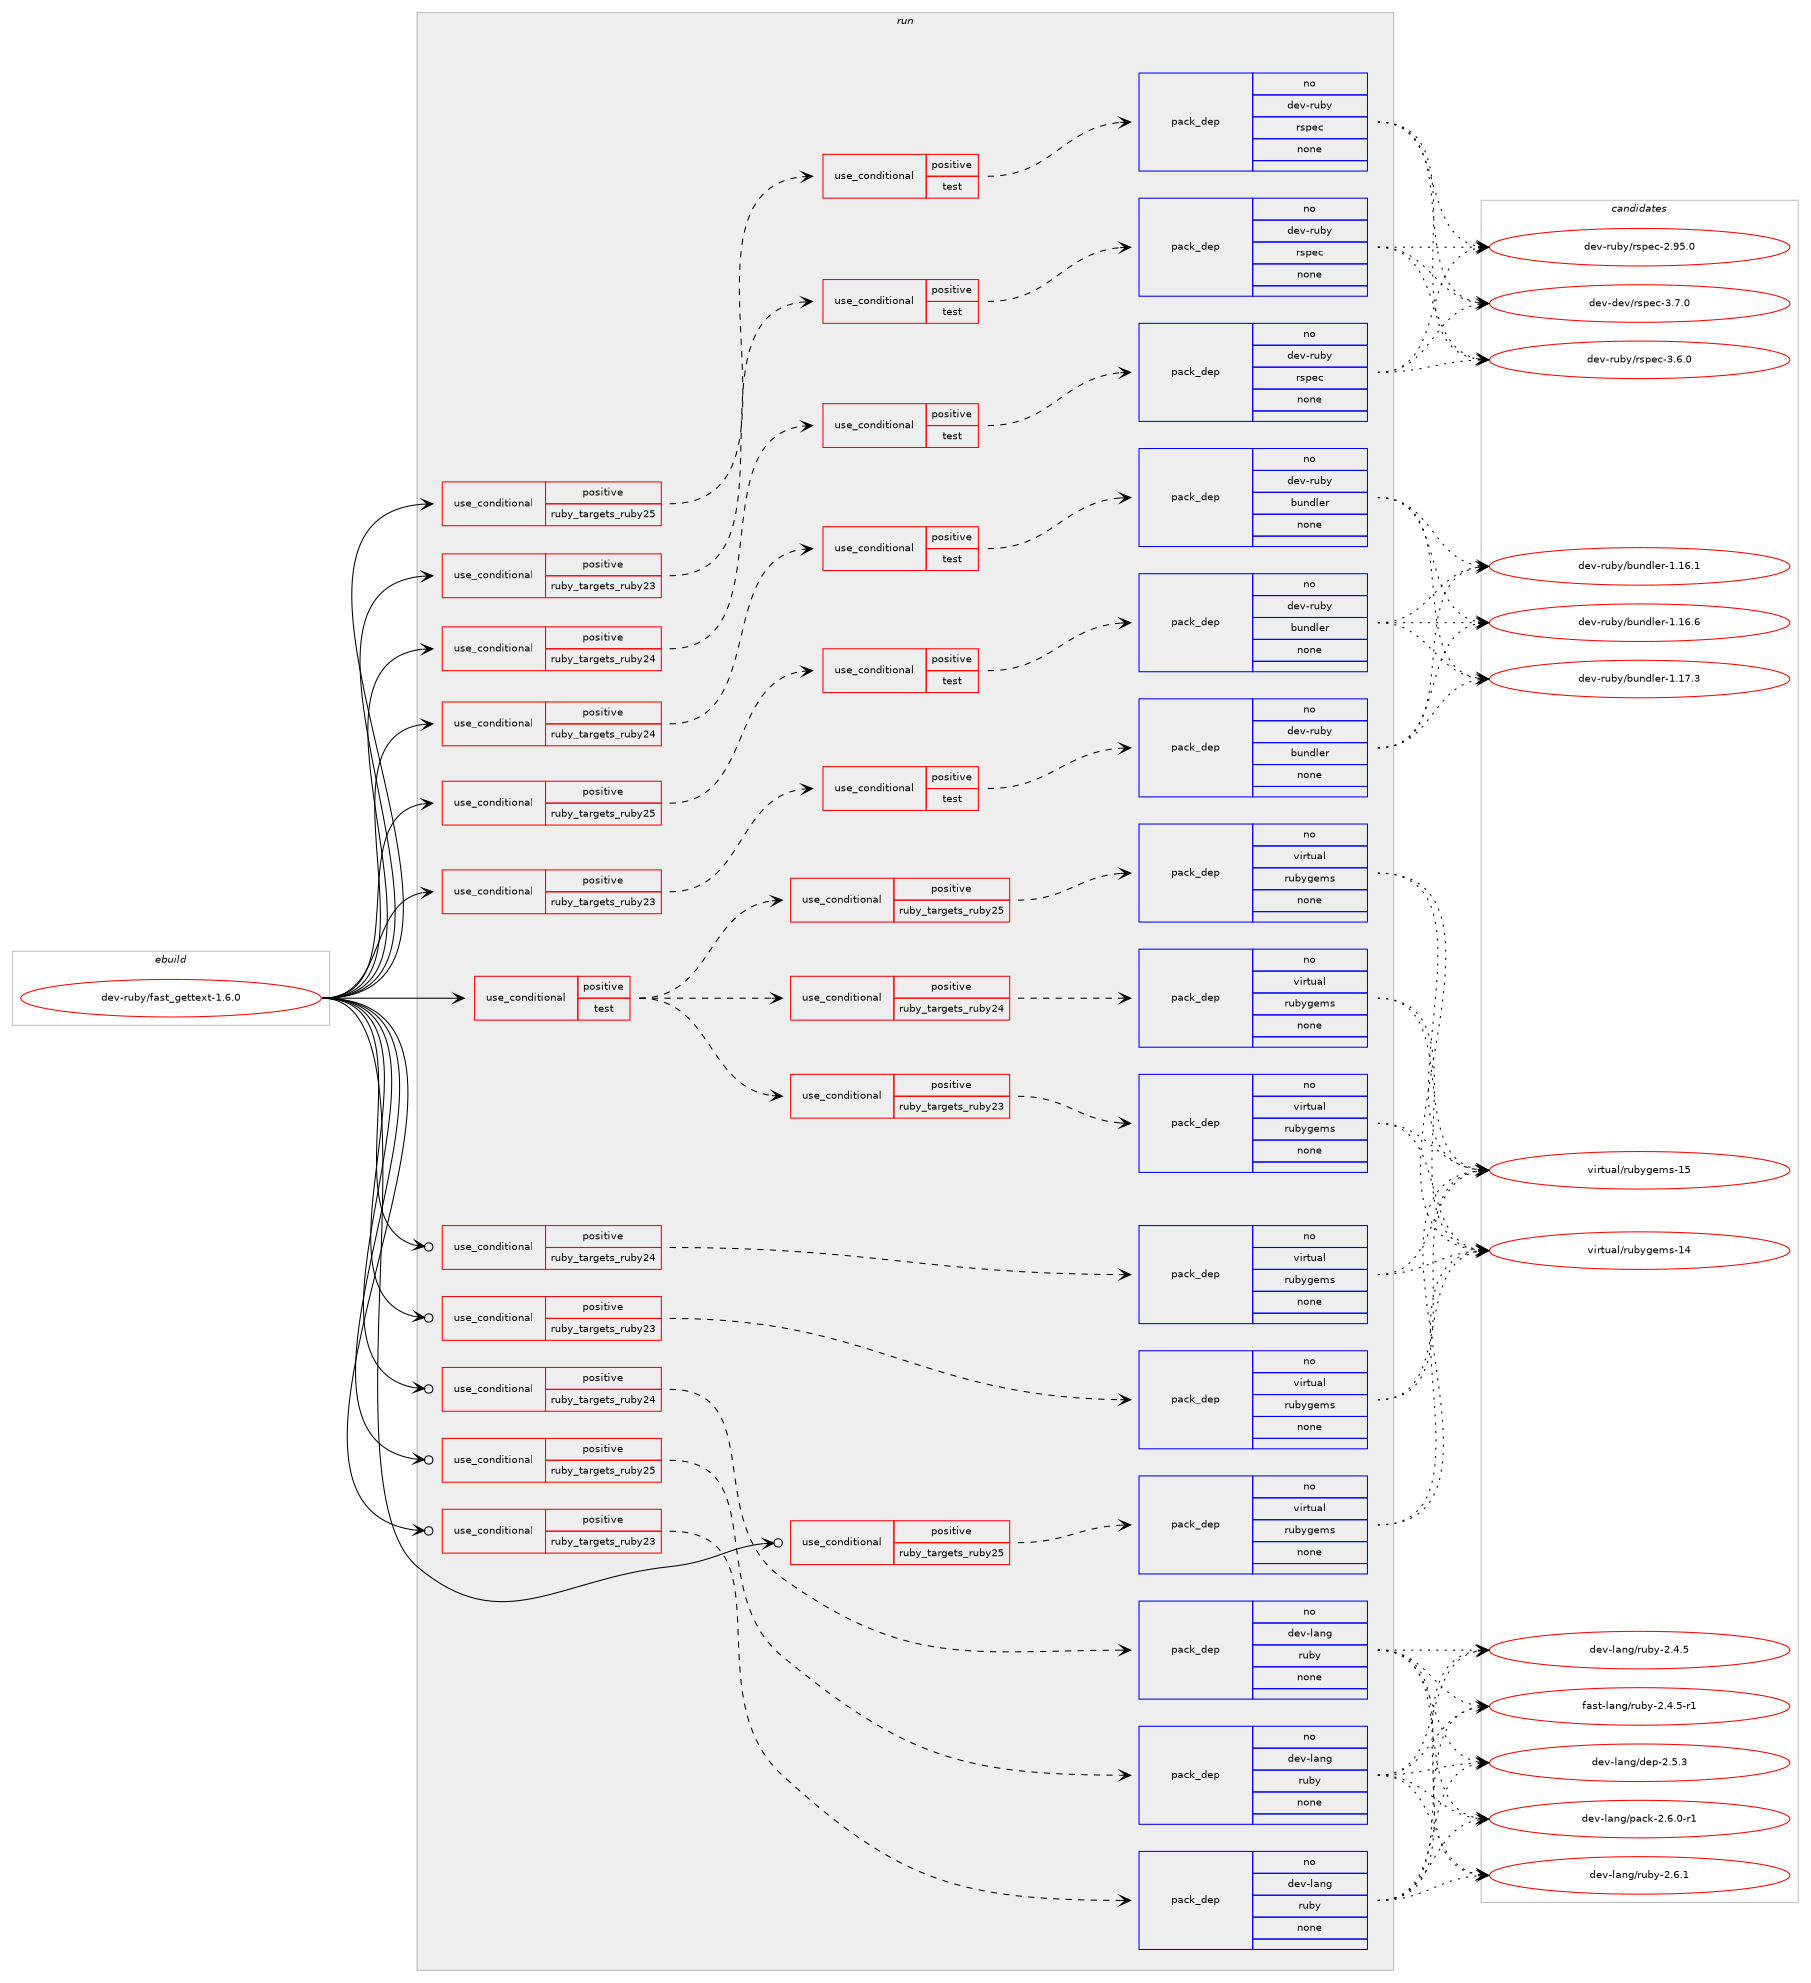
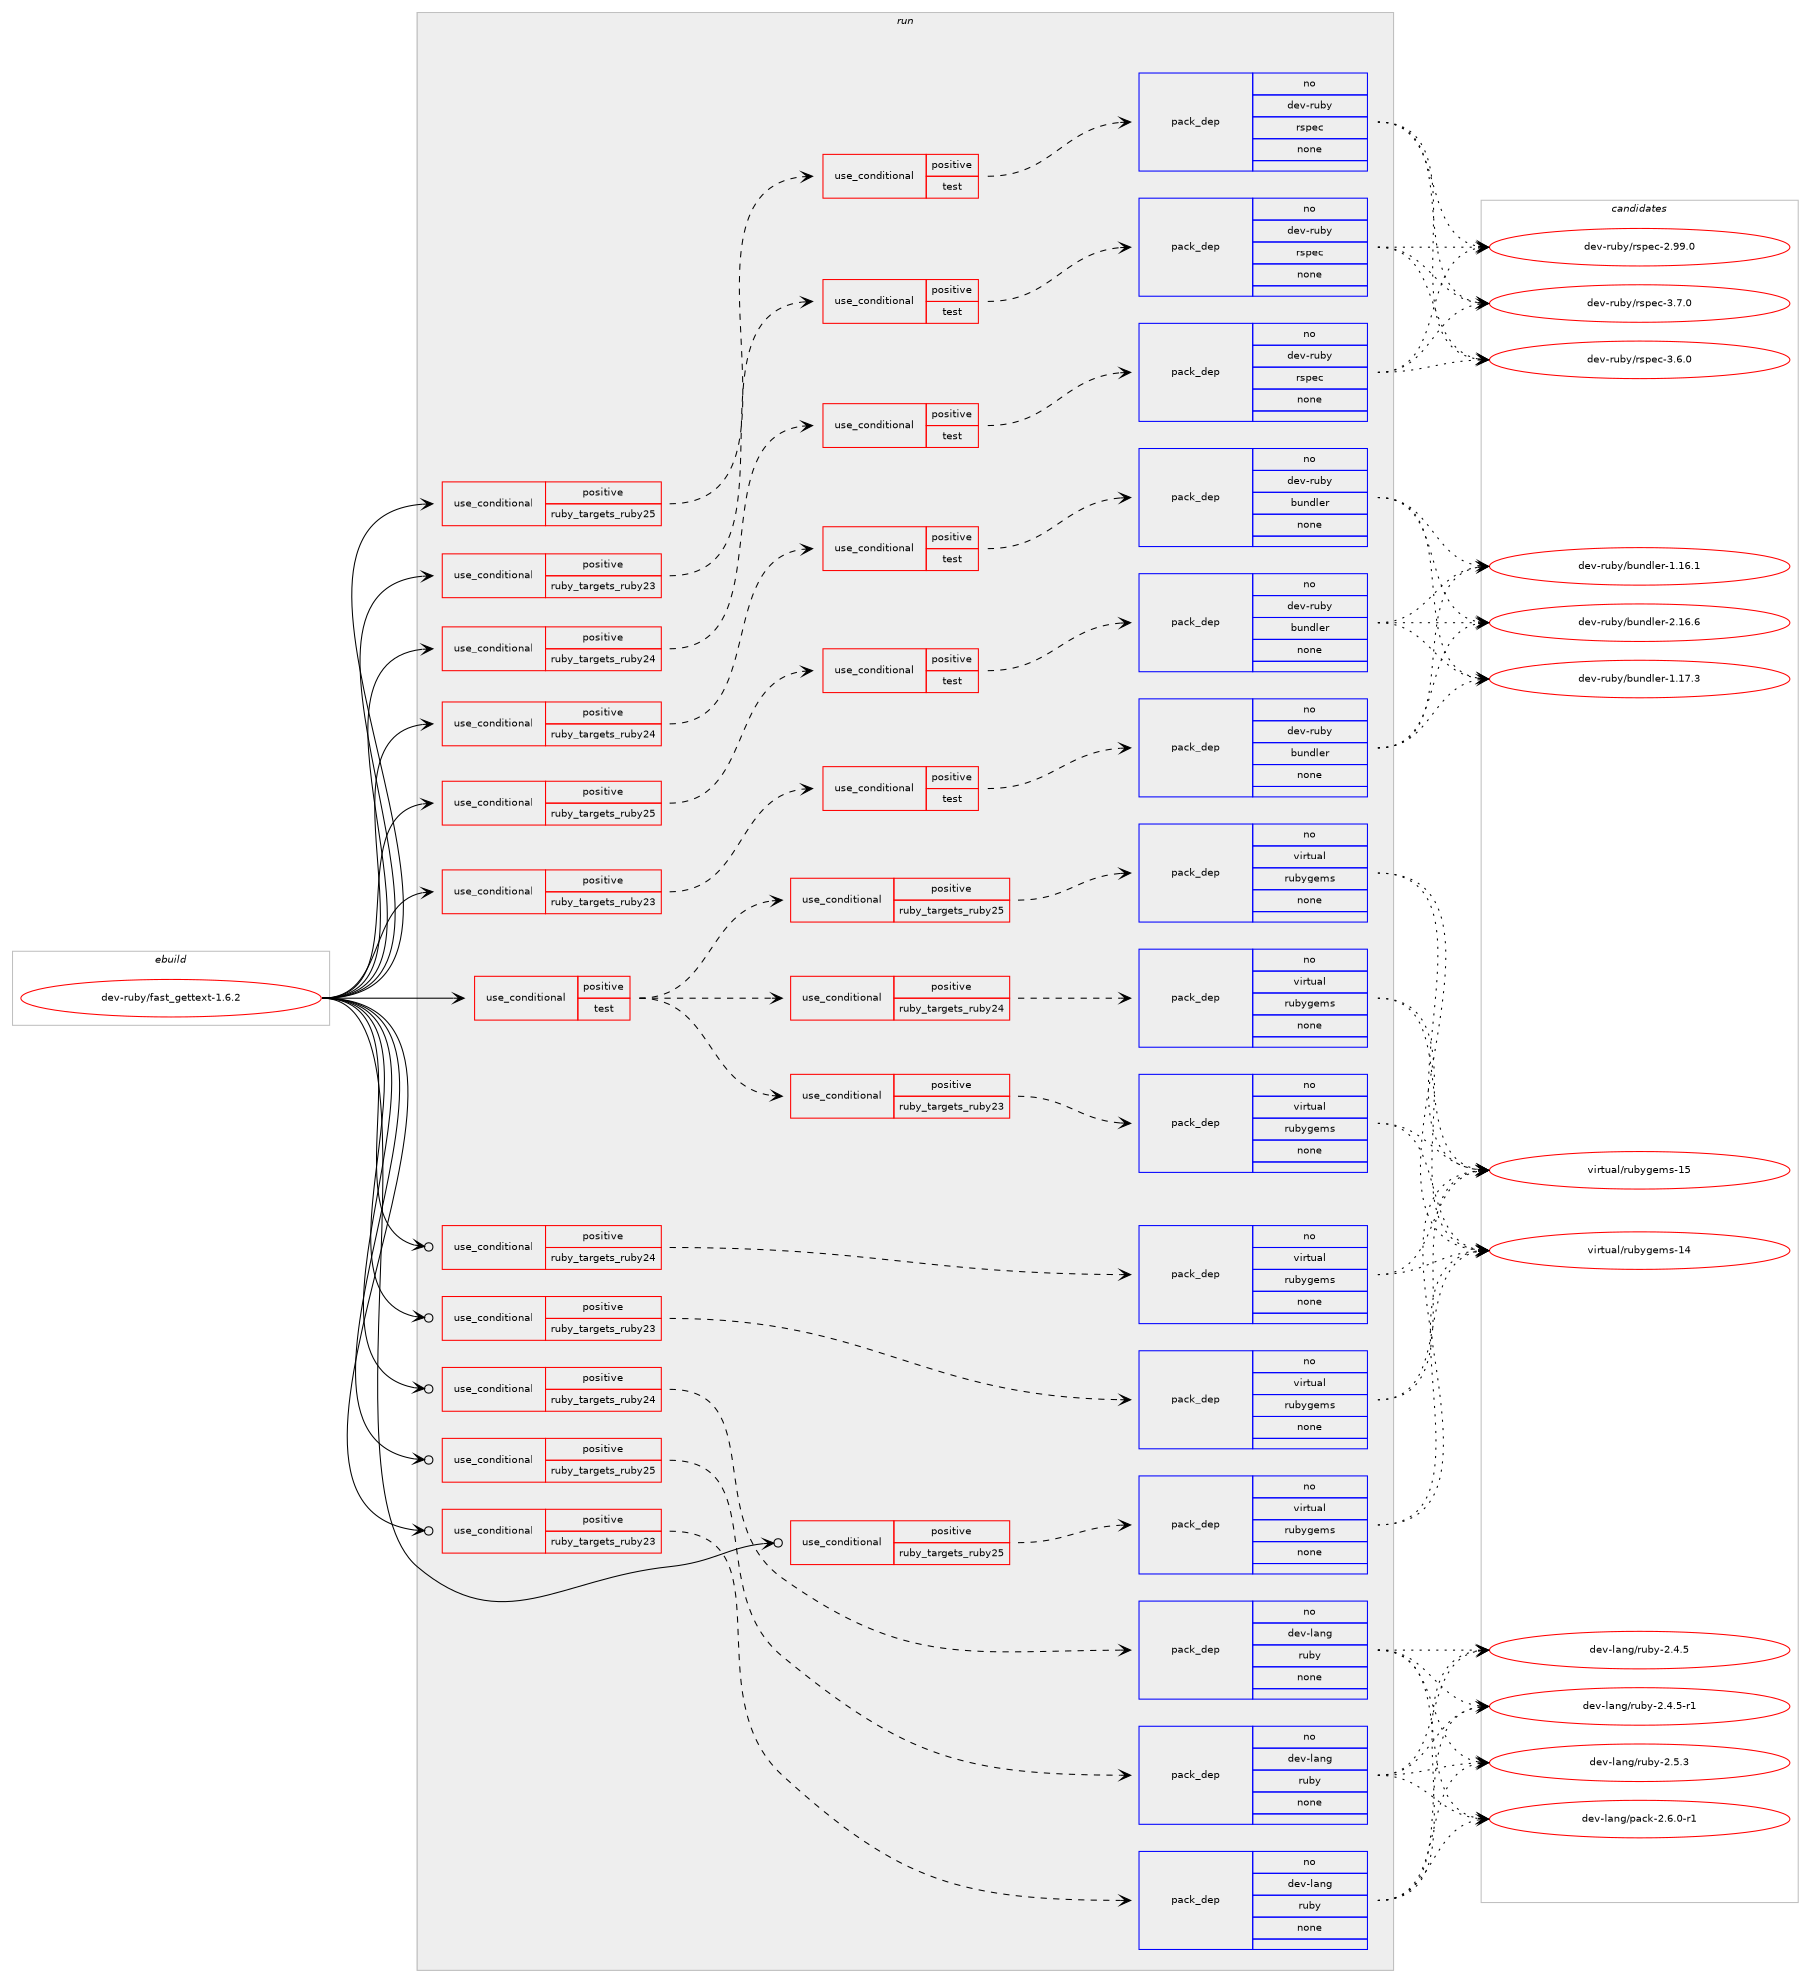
(1640, 247) -> (1640, 247)
(1640, 304) -> (1640, 304)
(1640, 623) -> (1640, 623)
(171, 998) -> (171, 998)
(1640, 1706) -> (1640, 1706)
(1640, 1763) -> (1640, 1763)
(1640, 1875) -> none
